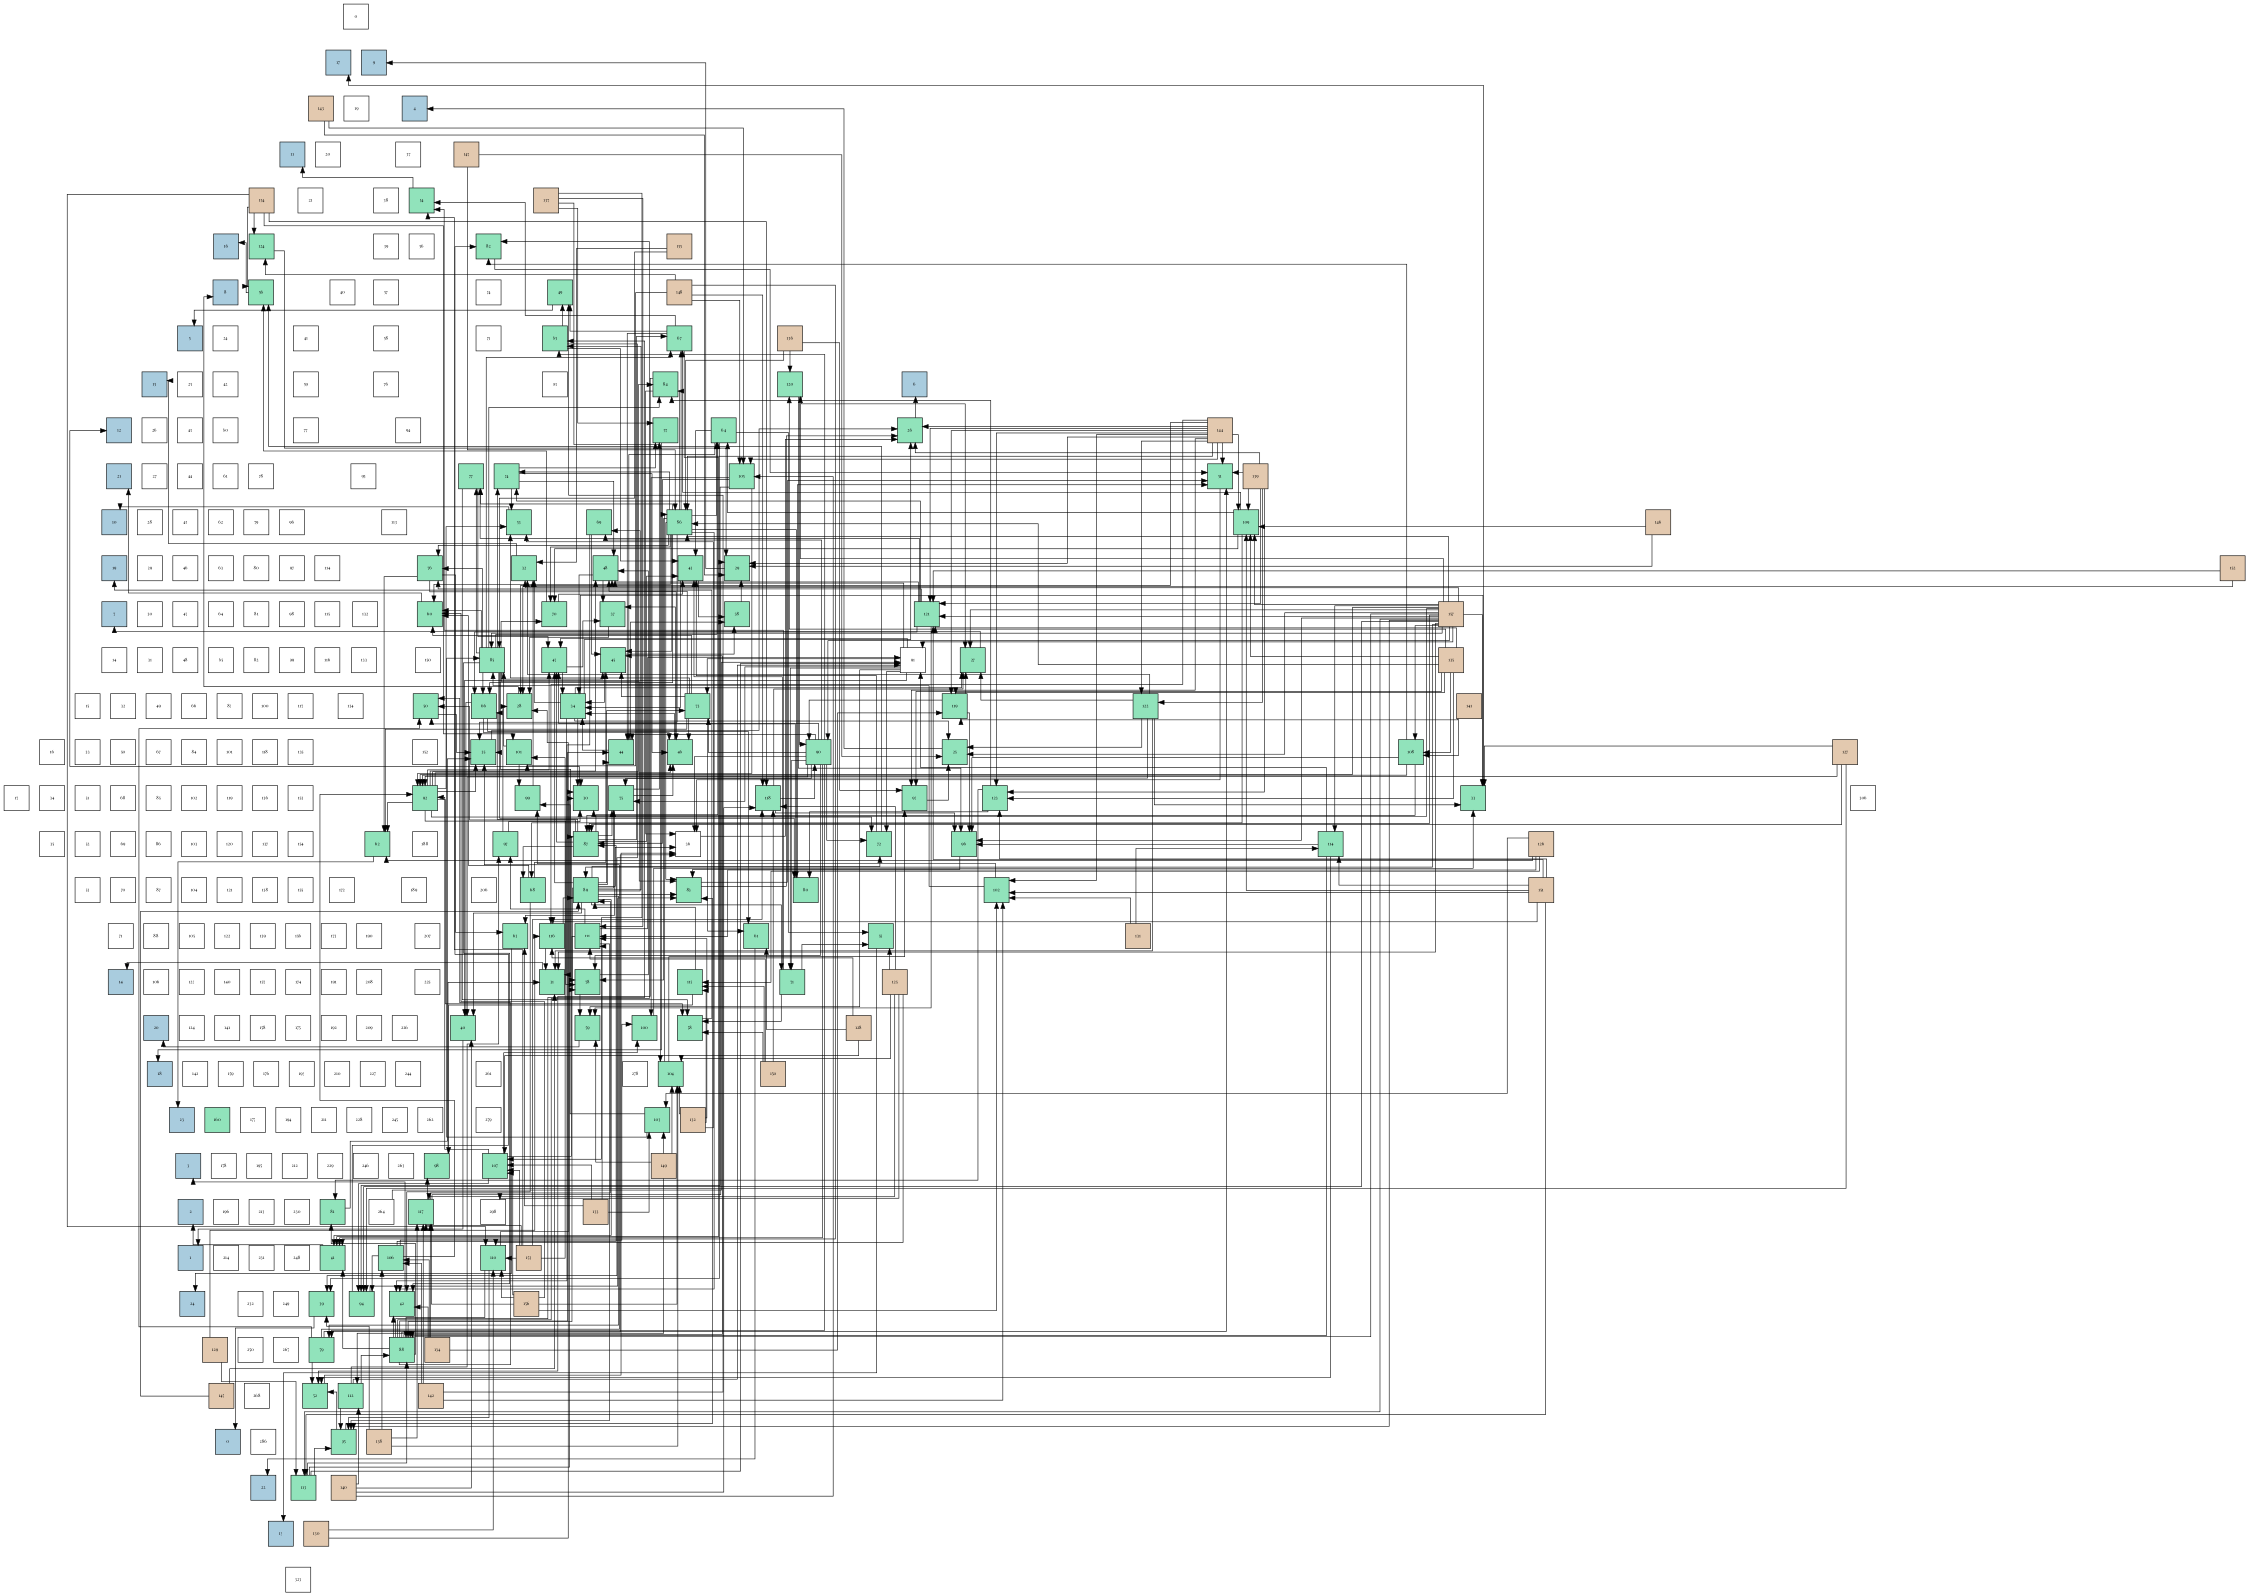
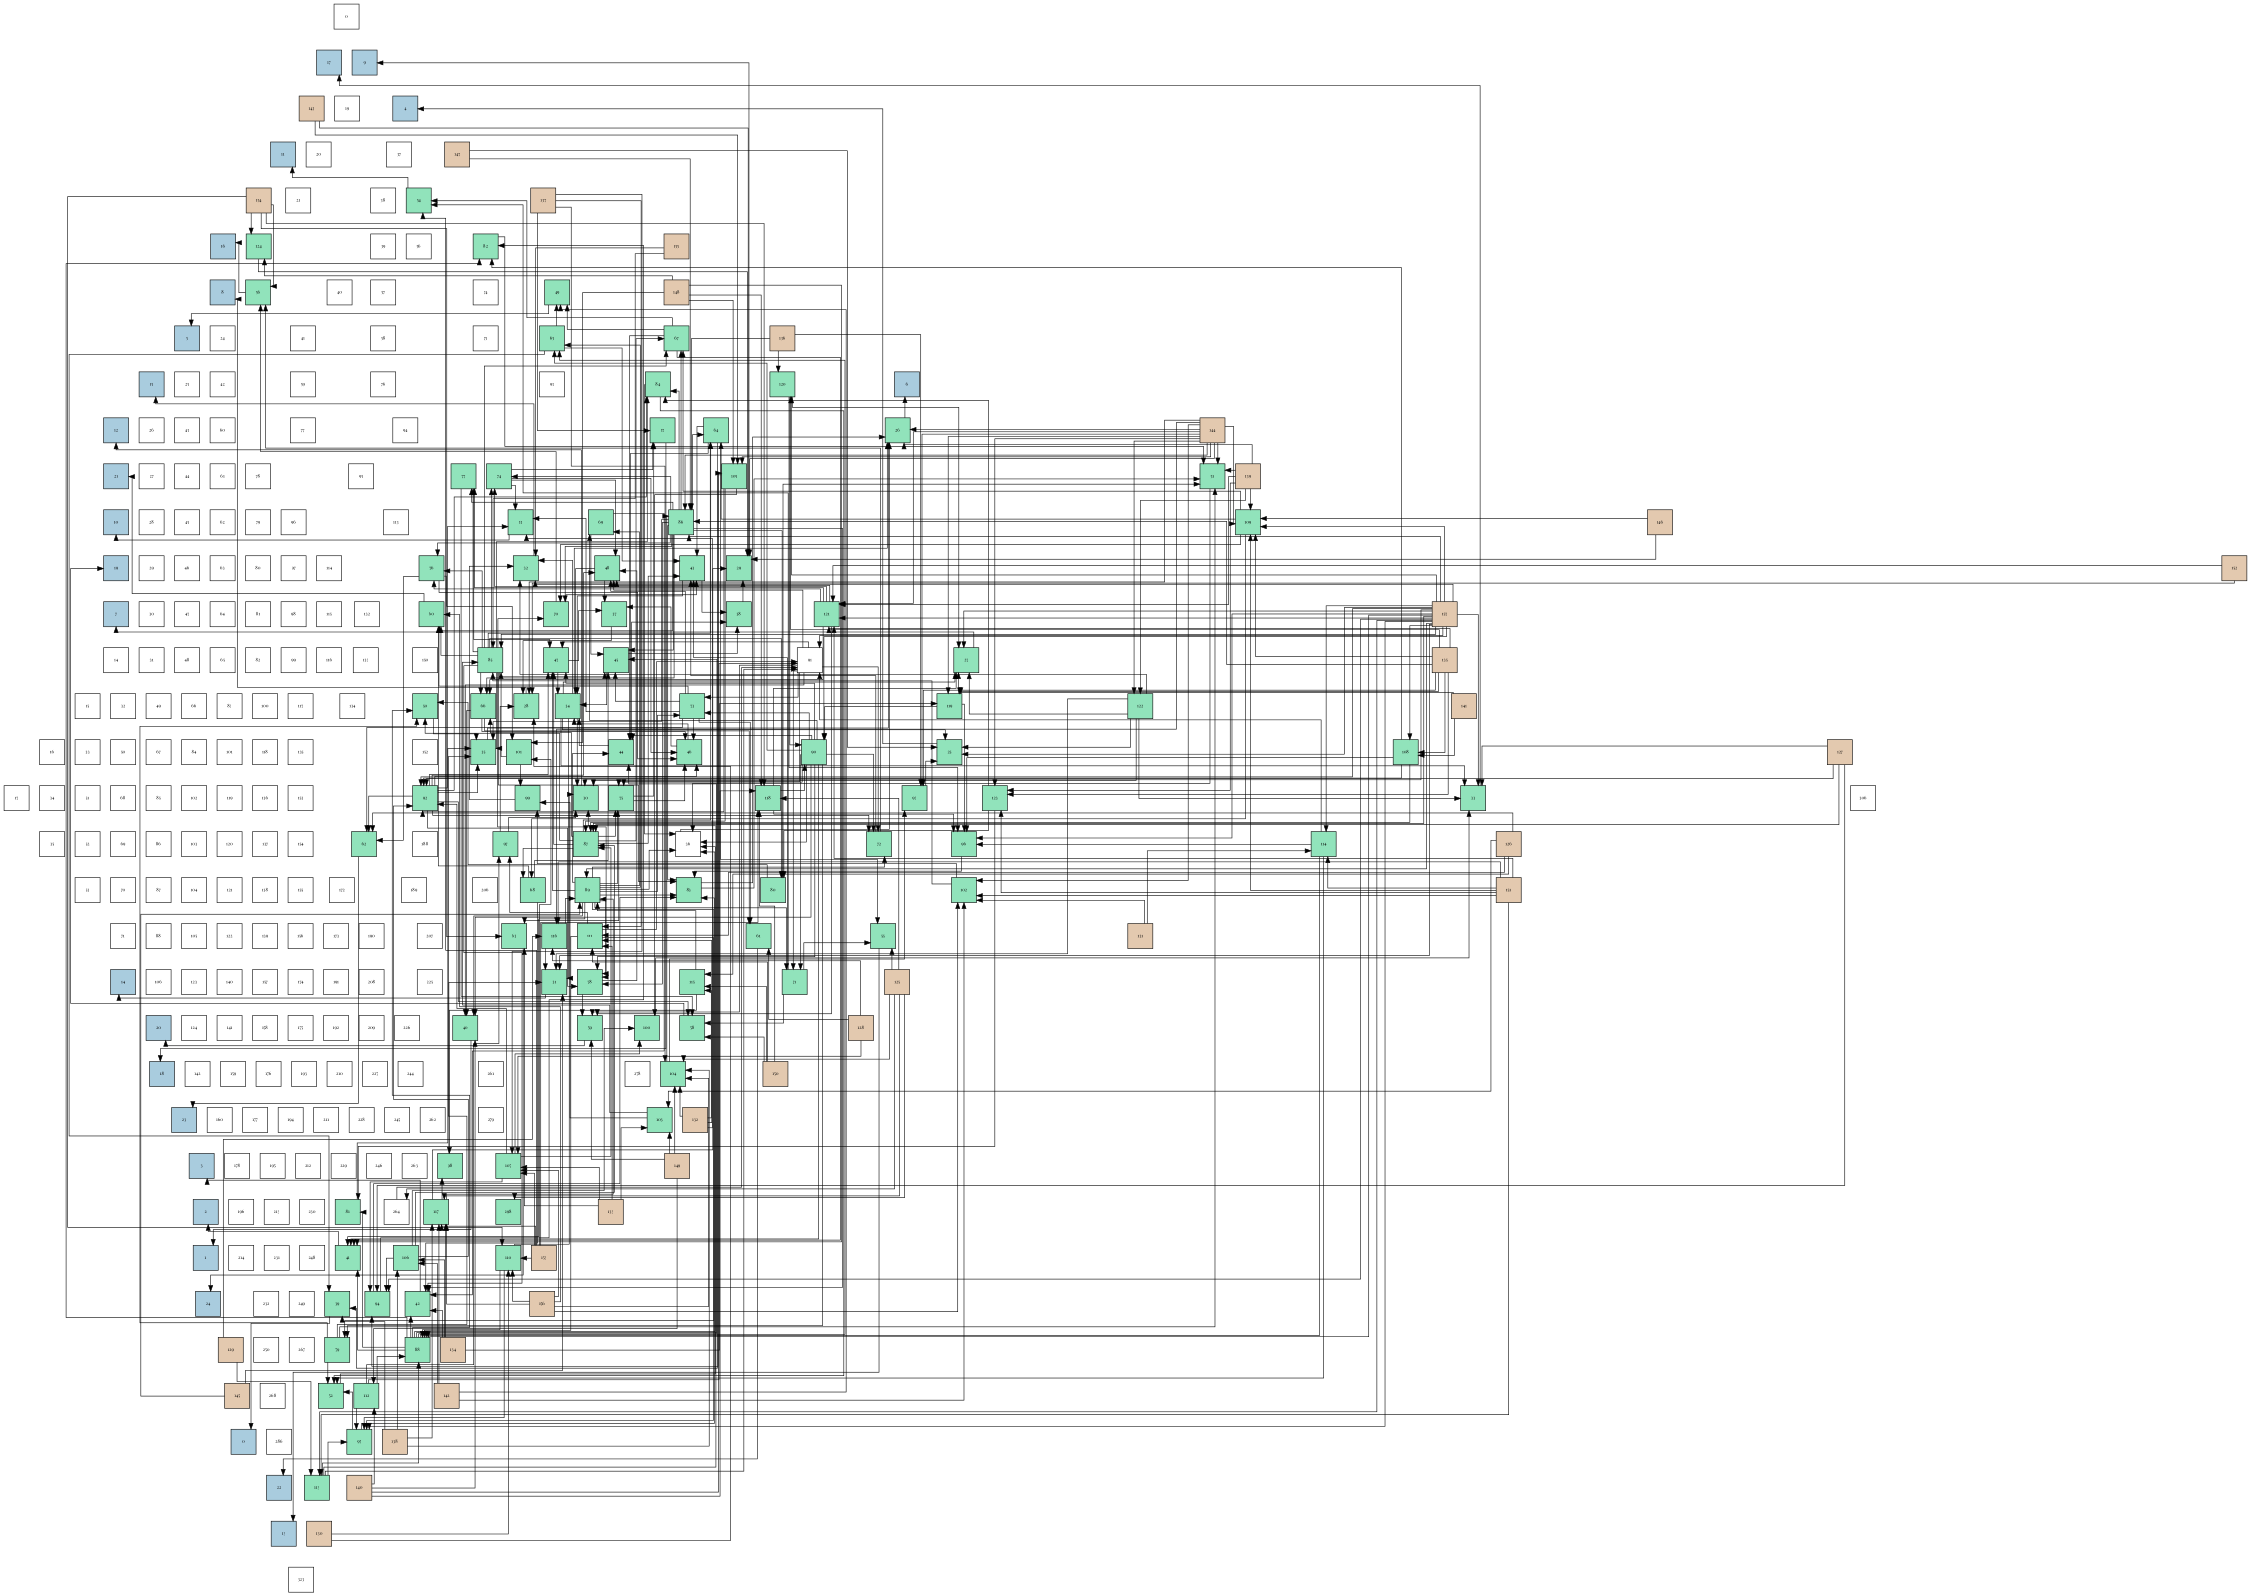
(217, 1120) -> (220, 1120)
(493, 1212) -> (508, 1212)
(807, 1242) -> (763, 1189)
